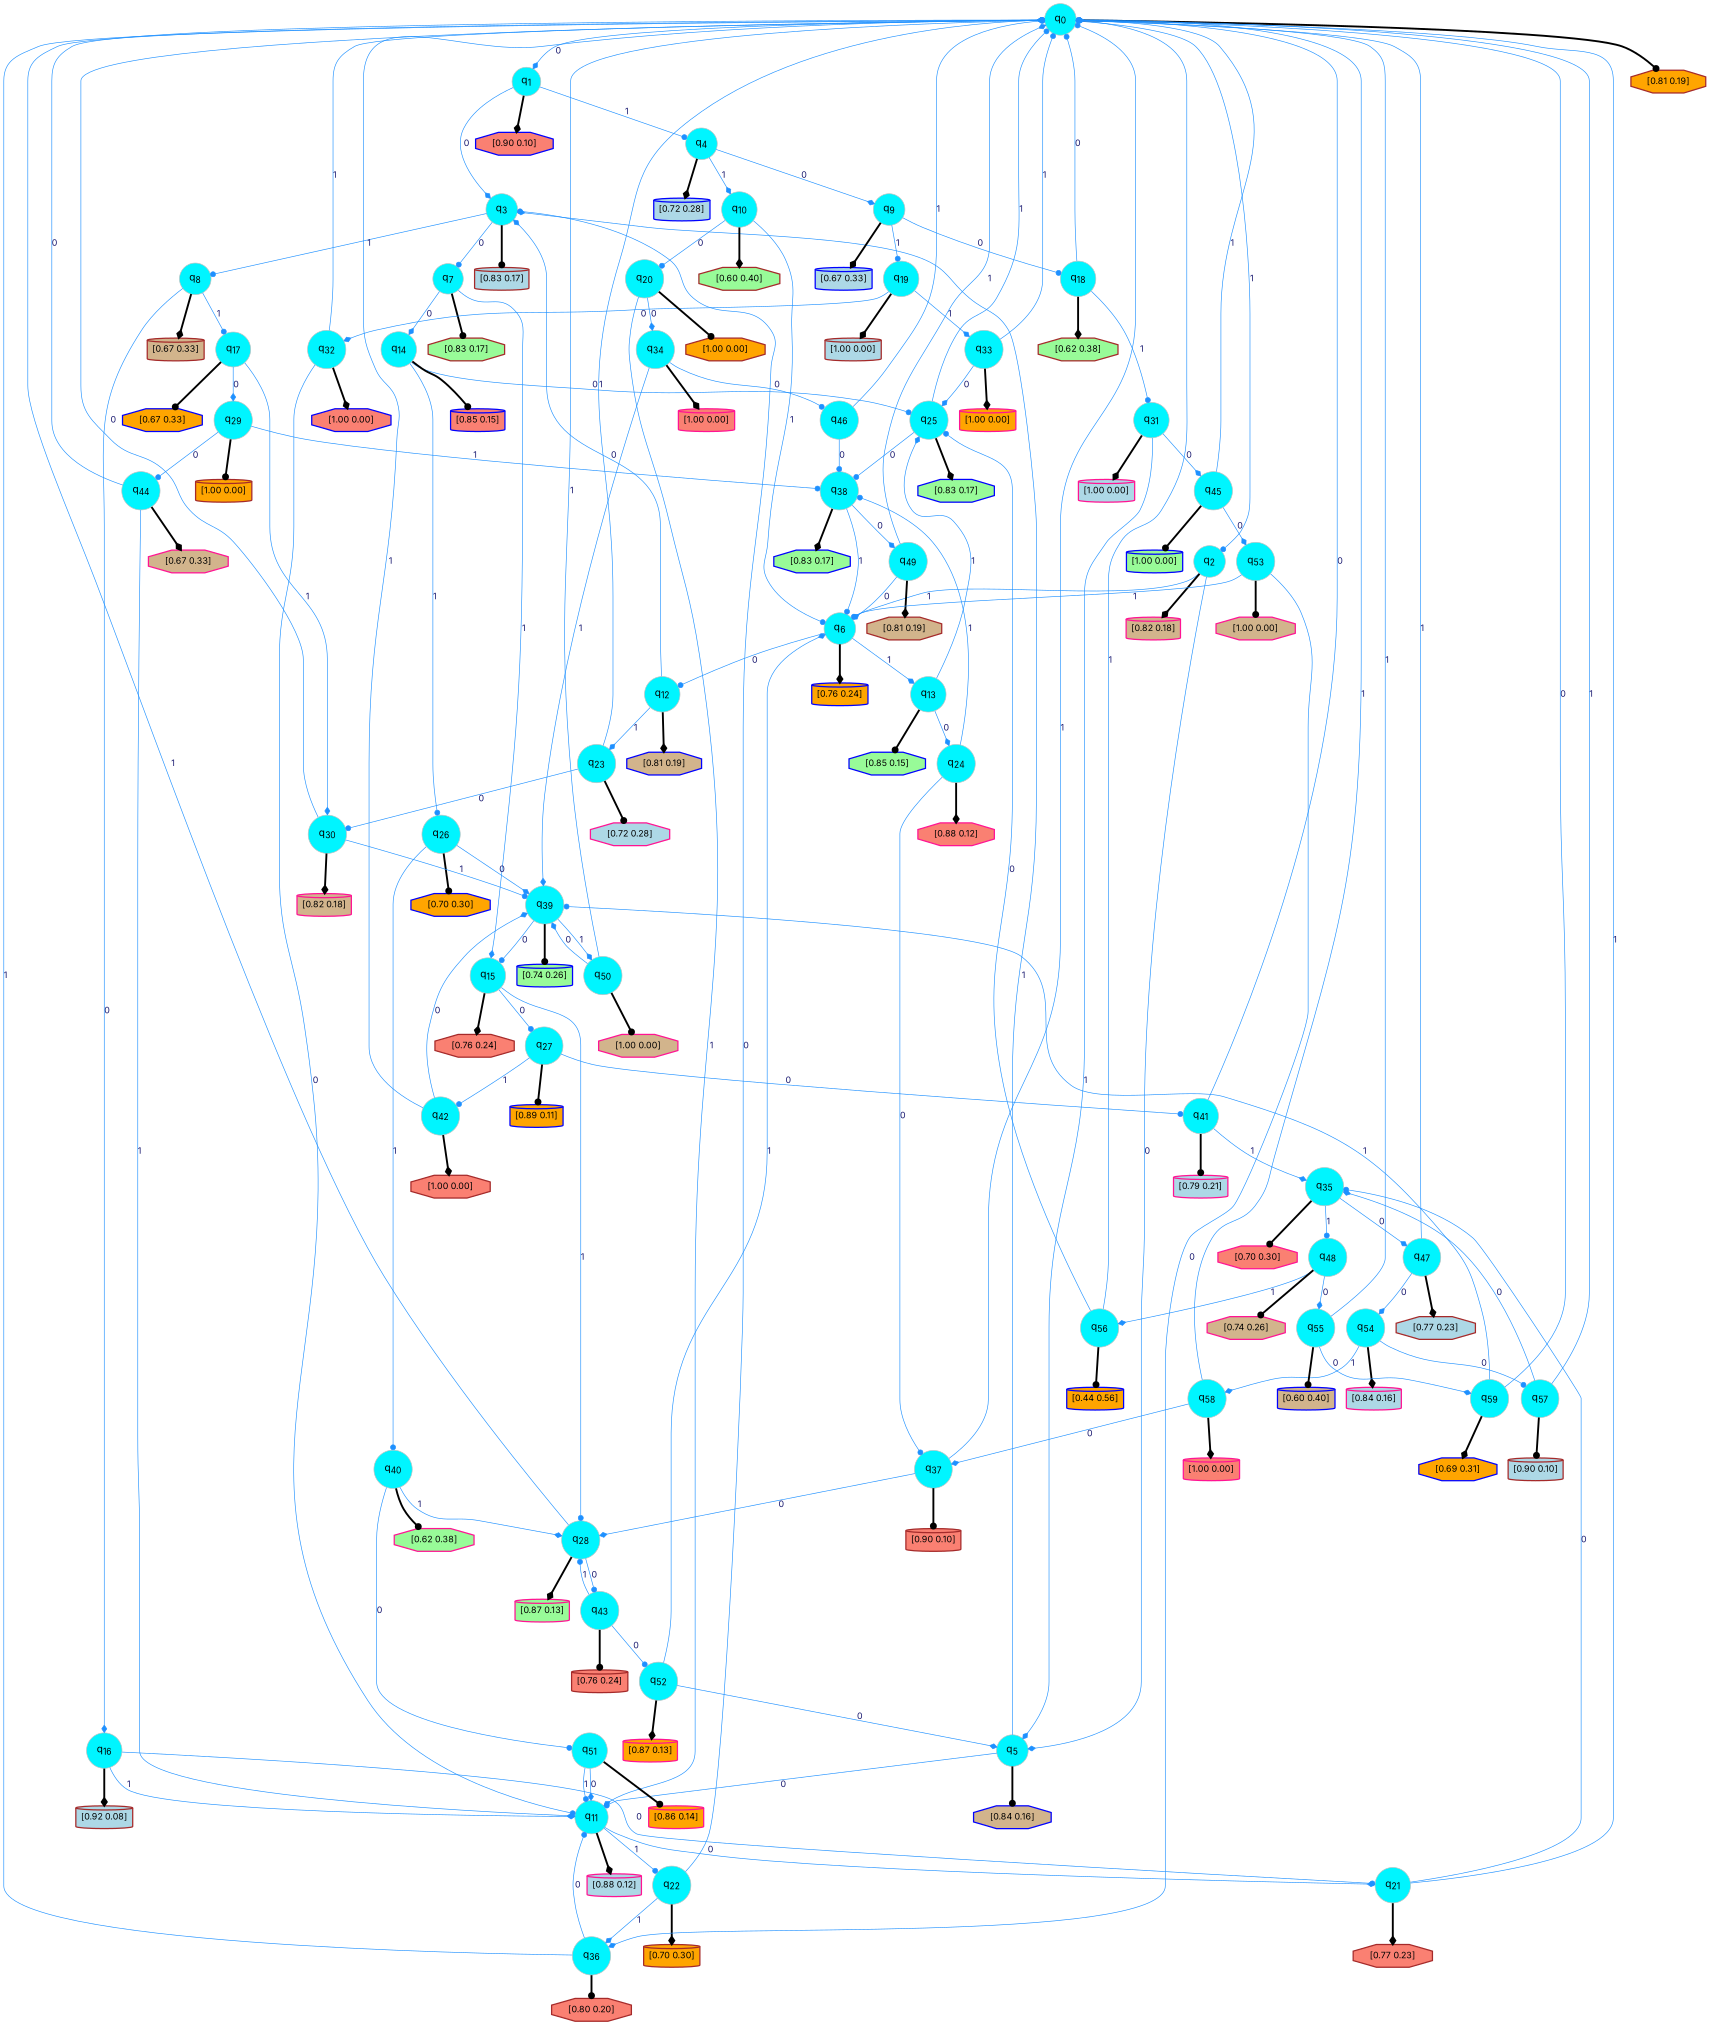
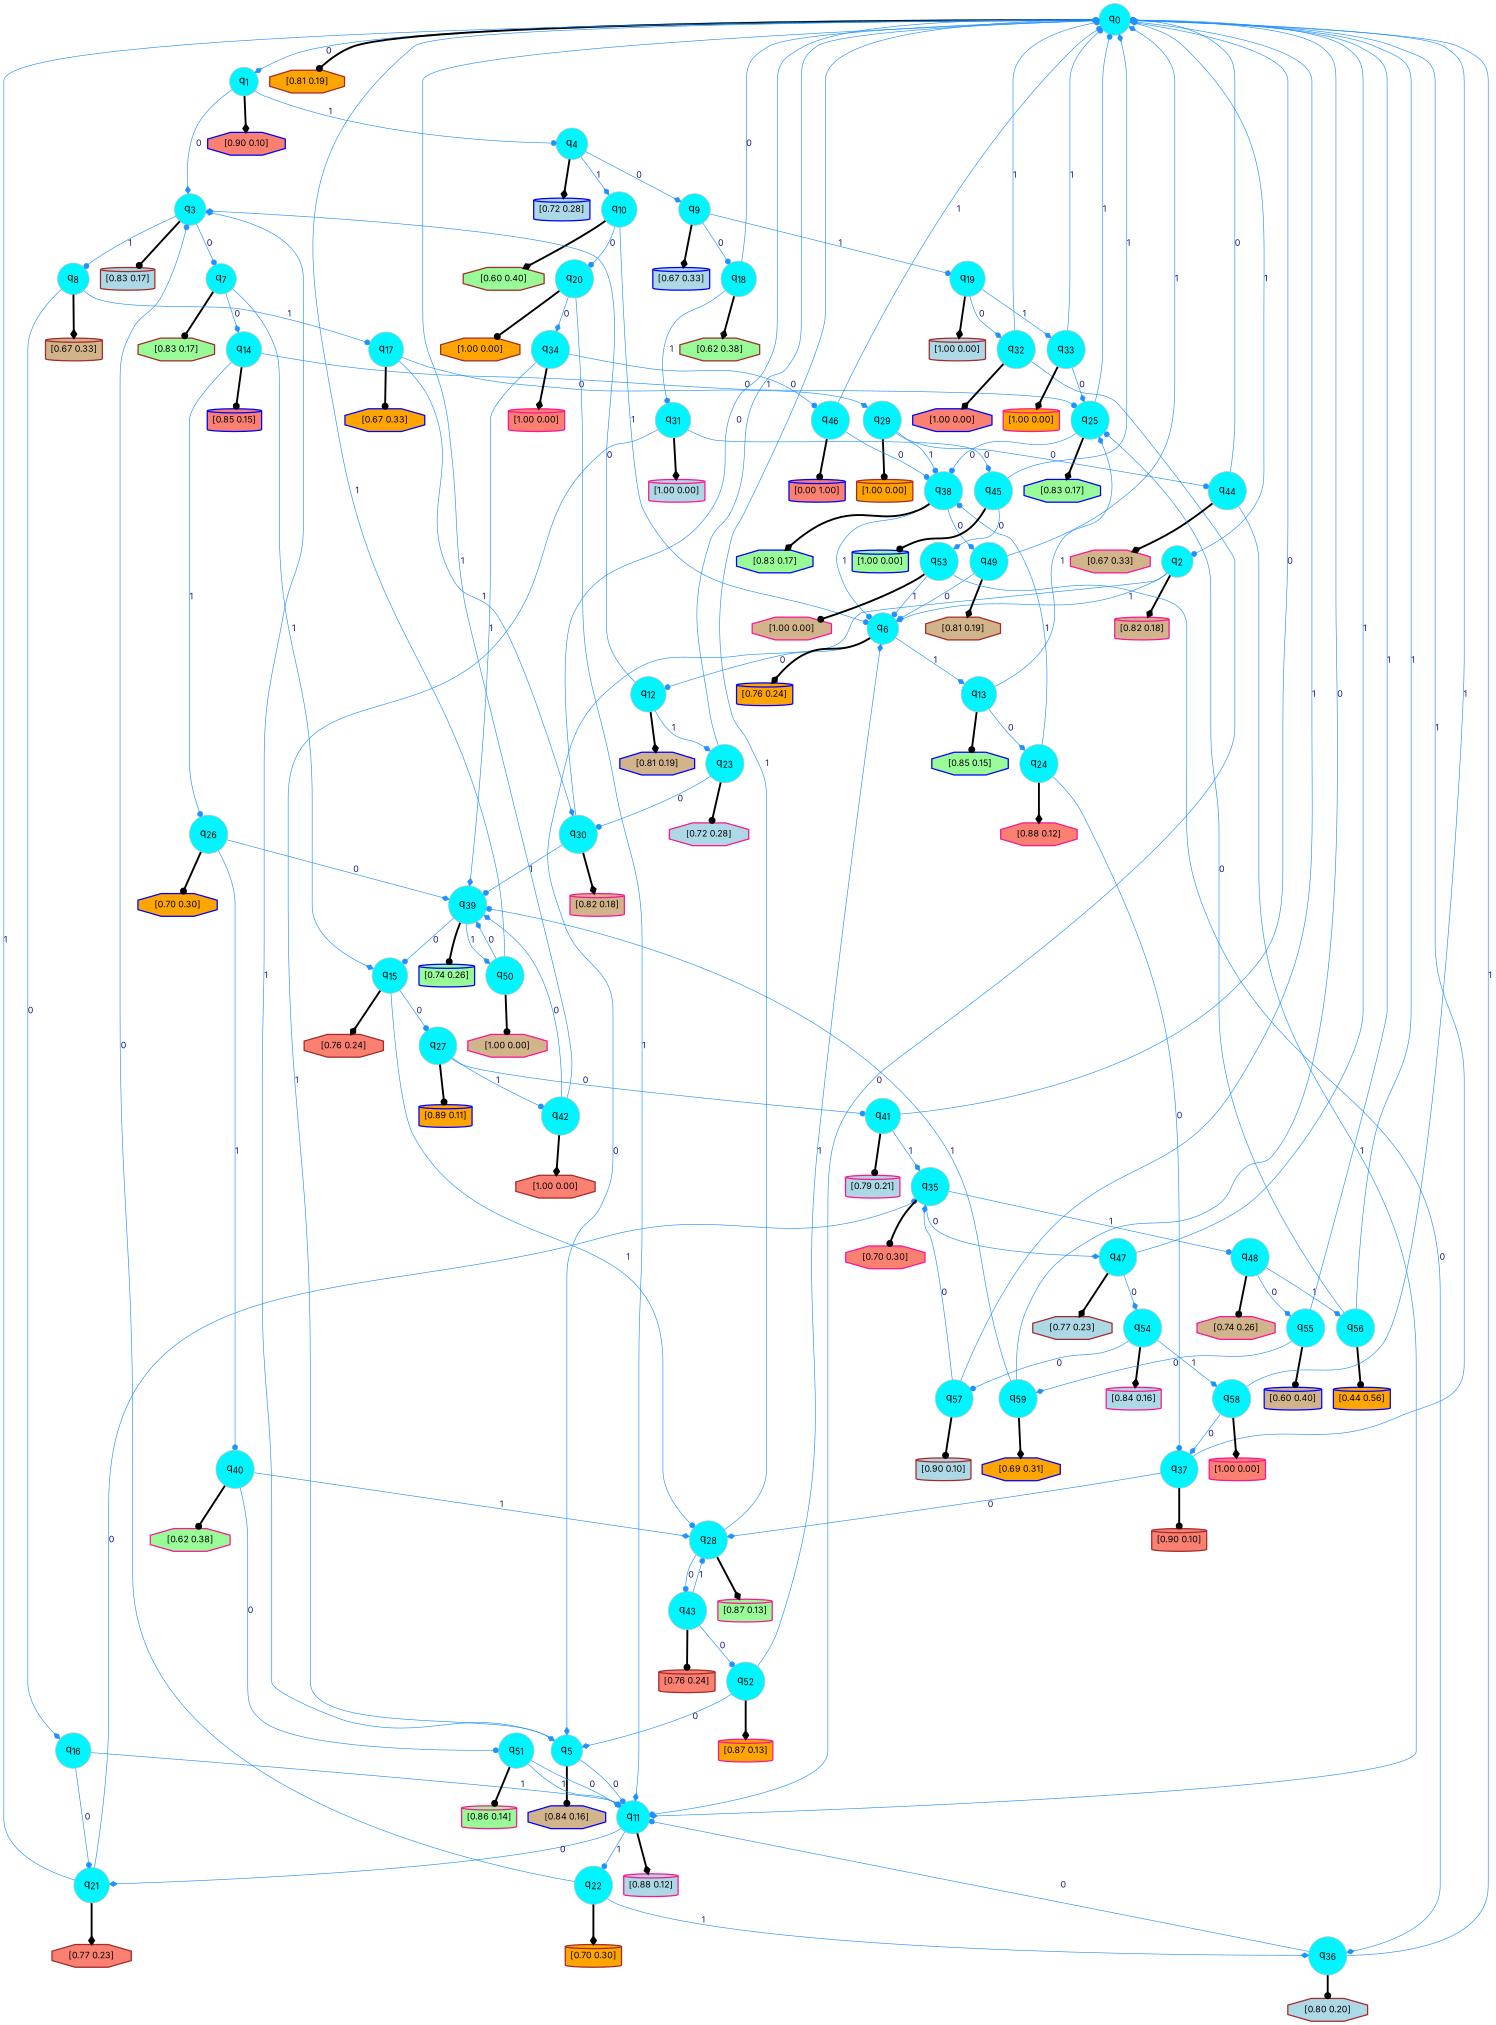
none -> (817, 491)
(104, 1817) -> none
(676, 1817) -> (489, 1817)
(592, 2010) -> (1328, 2010)
